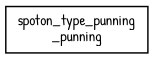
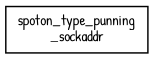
(77, 30) -> (77, 30)
